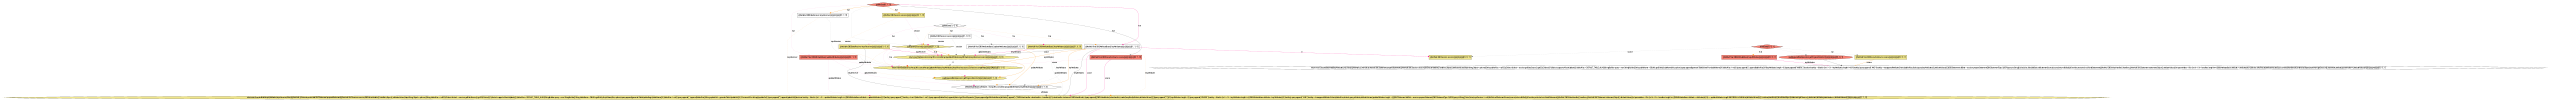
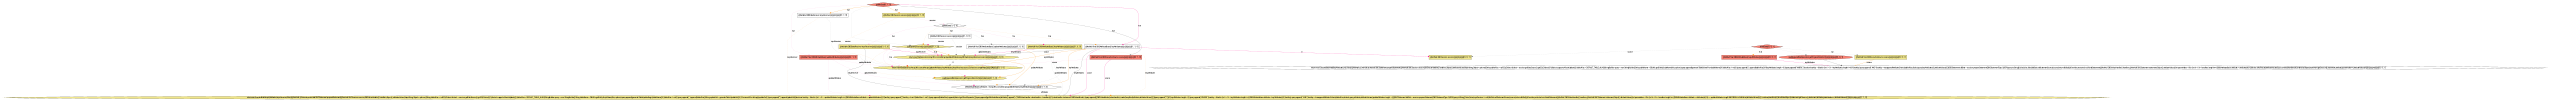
(913, 31) -> (928, 21)
